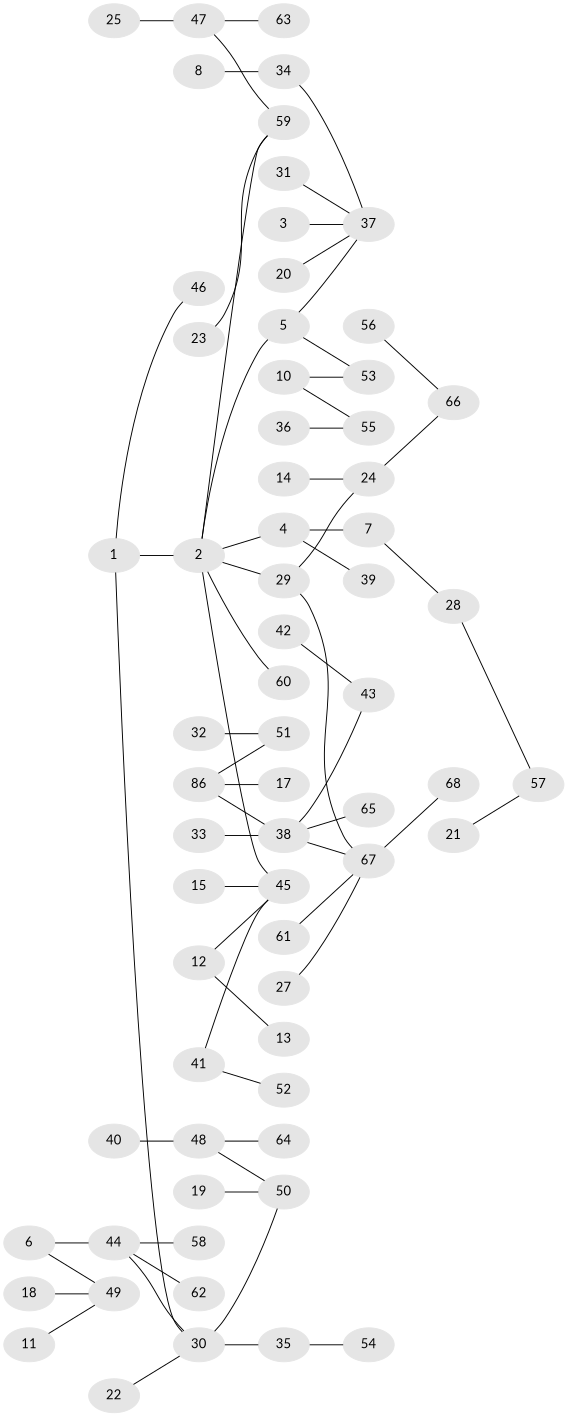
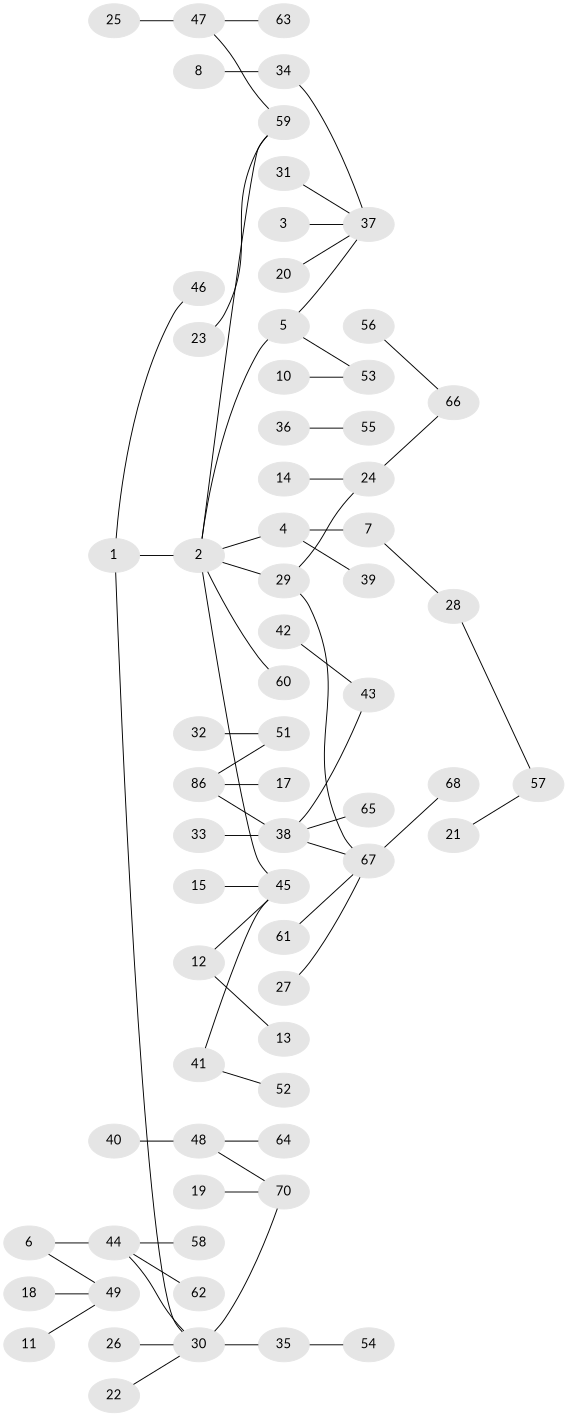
(326, 403) -> none
(284, 1192) -> (284, 1192)
none -> (114, 1345)
